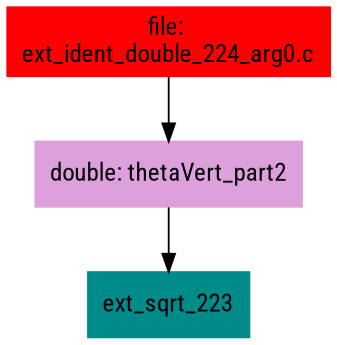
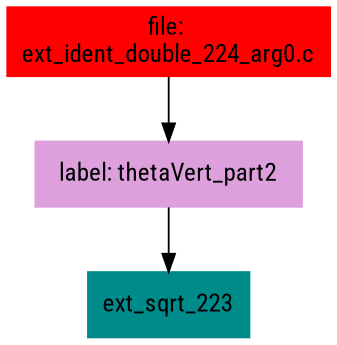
(169, 174) -> (169, 174)
